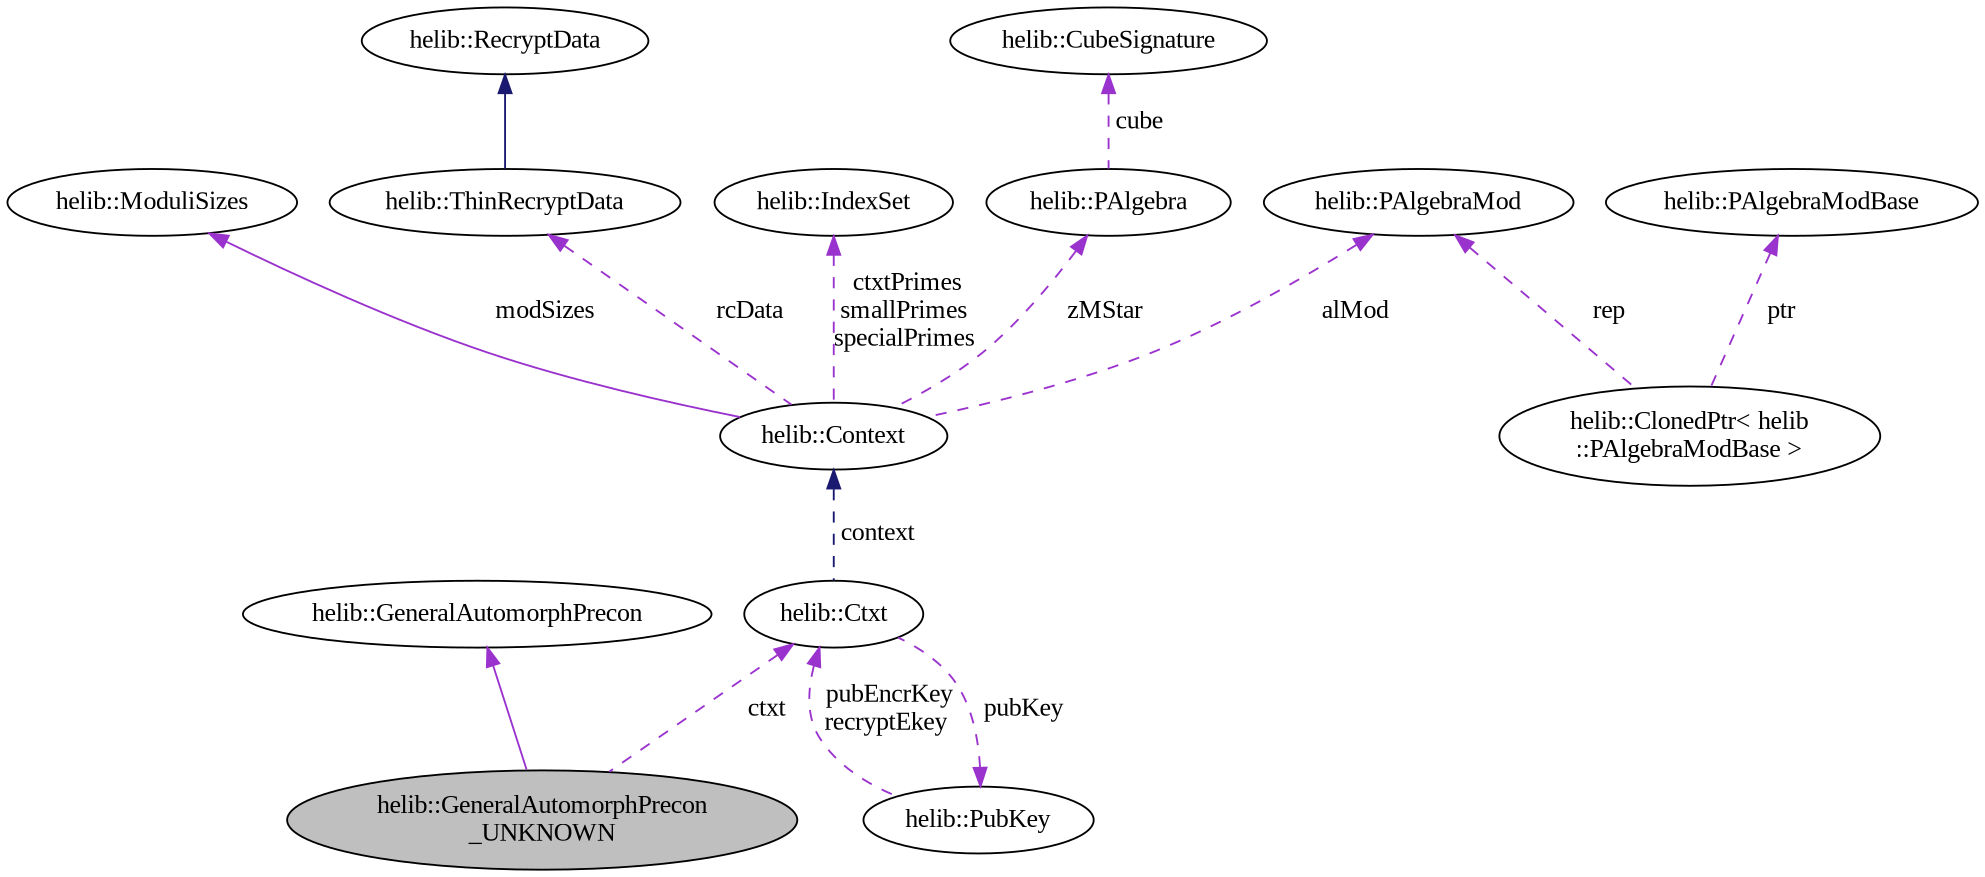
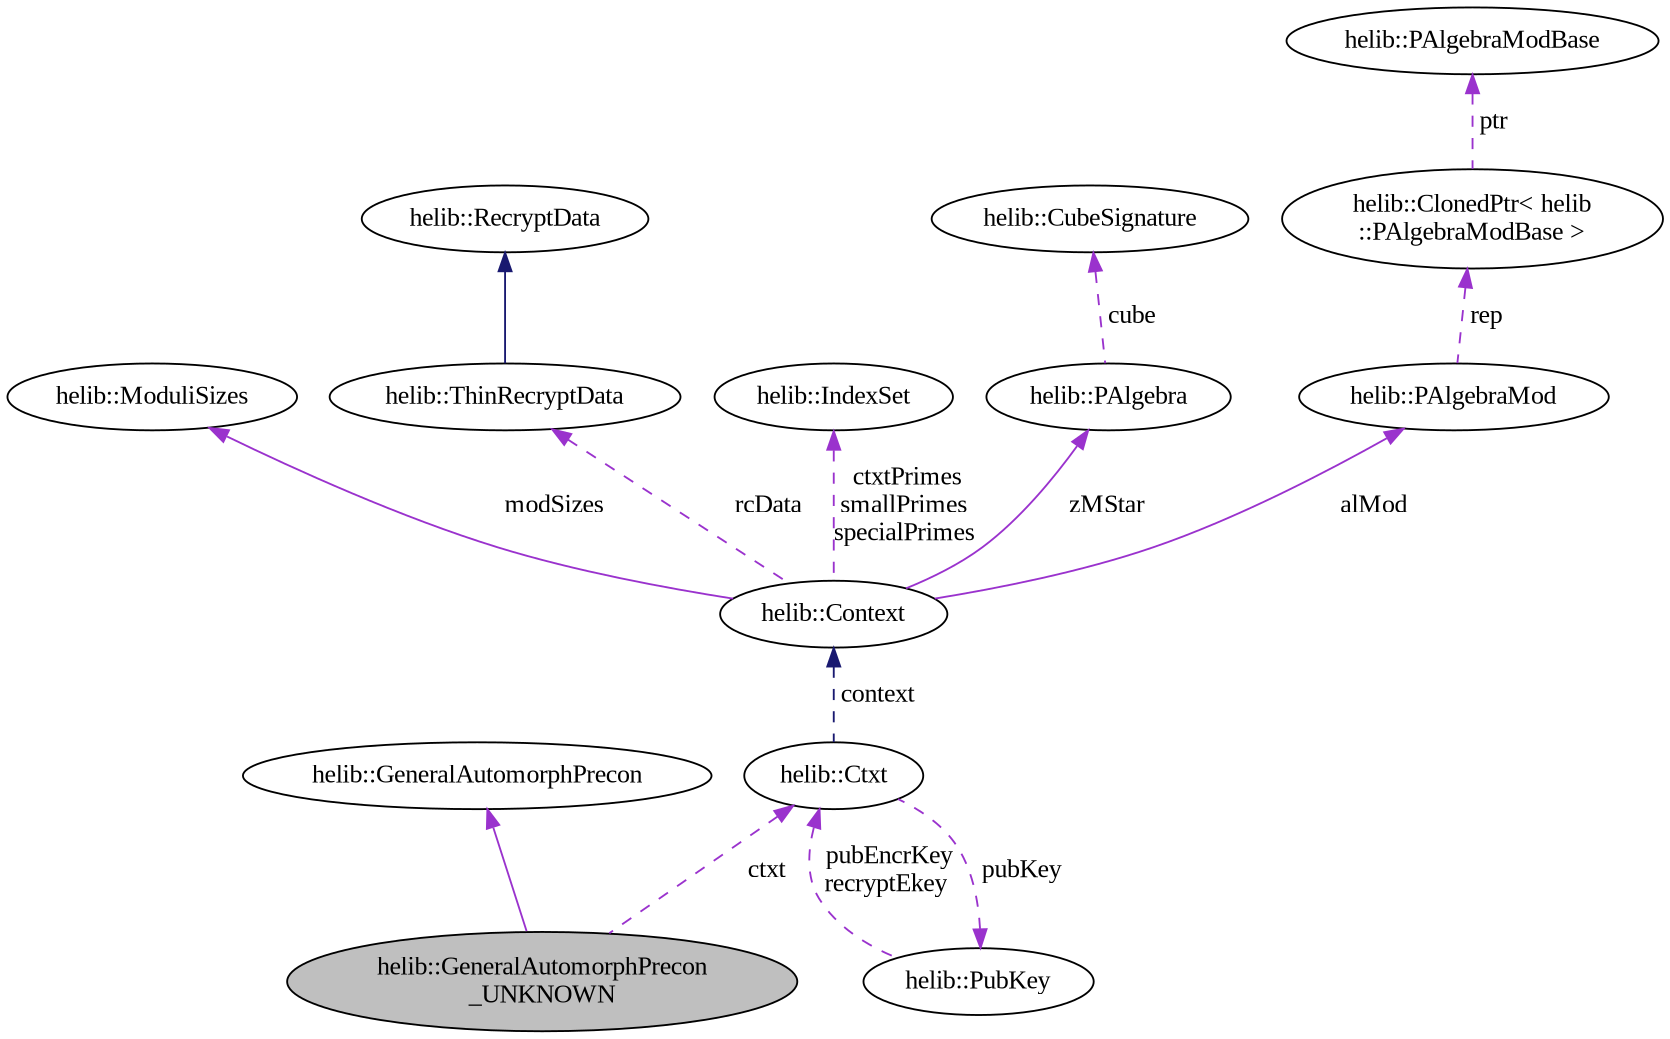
(1553, 318) -> (1461, 326)
(995, 342) -> (1003, 531)
(1151, 353) -> (1169, 542)
